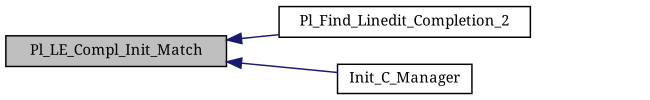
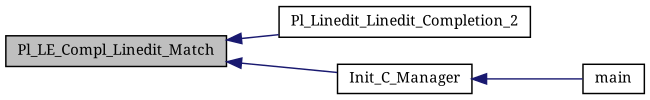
(405, 22) -> (405, 22)
(116, 51) -> (116, 51)
none -> (614, 79)
